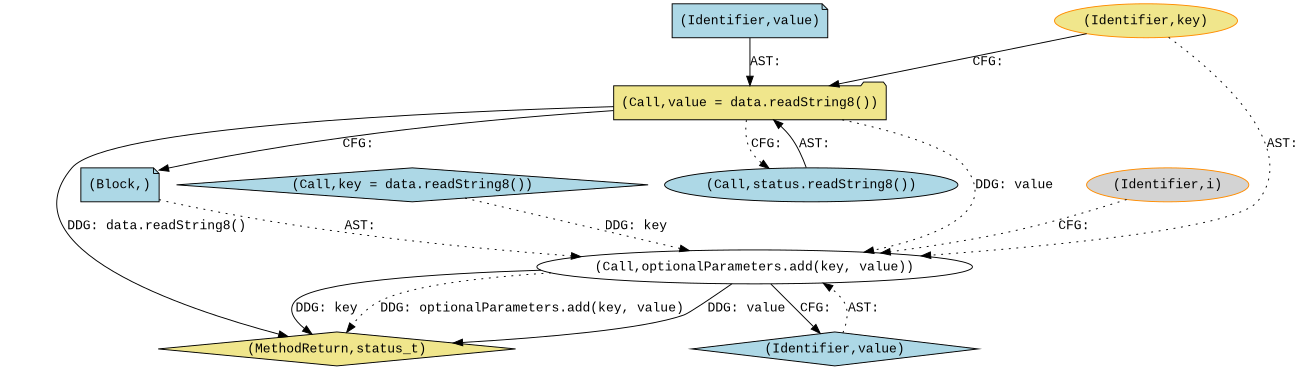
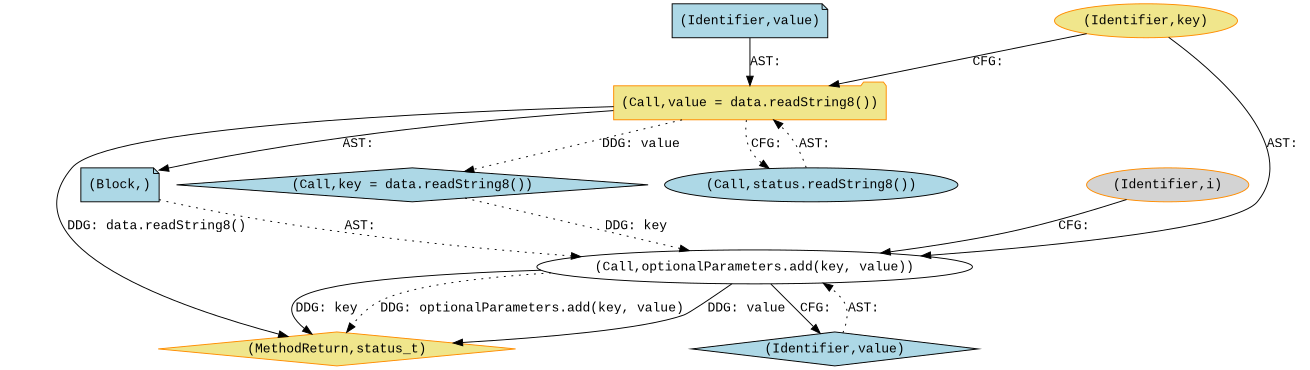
(750, 103) -> (750, 103)
(362, 144) -> (362, 144)
(796, 145) -> (796, 145)
(969, 175) -> (578, 145)
(1199, 223) -> (1199, 223)
(1010, 232) -> (1010, 232)
(337, 349) -> (337, 349)
